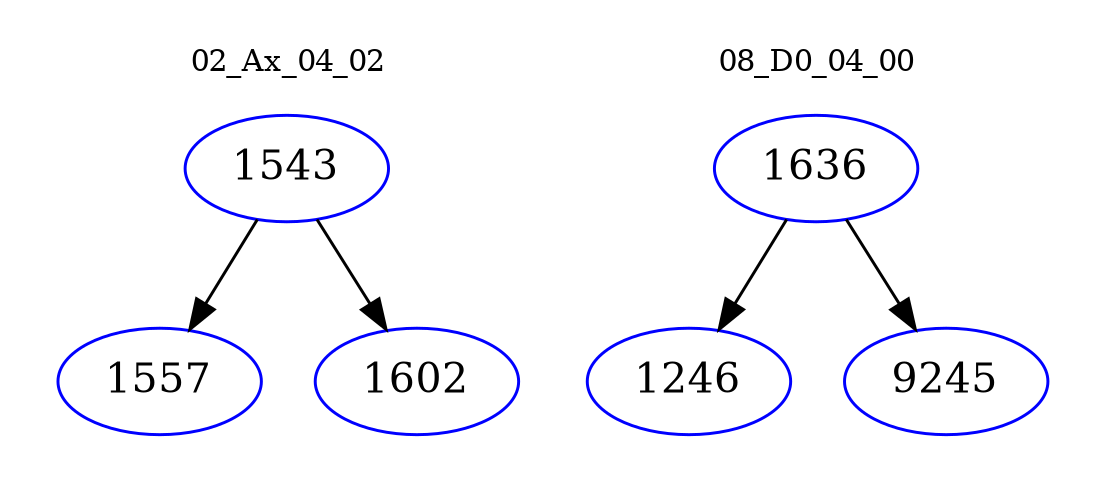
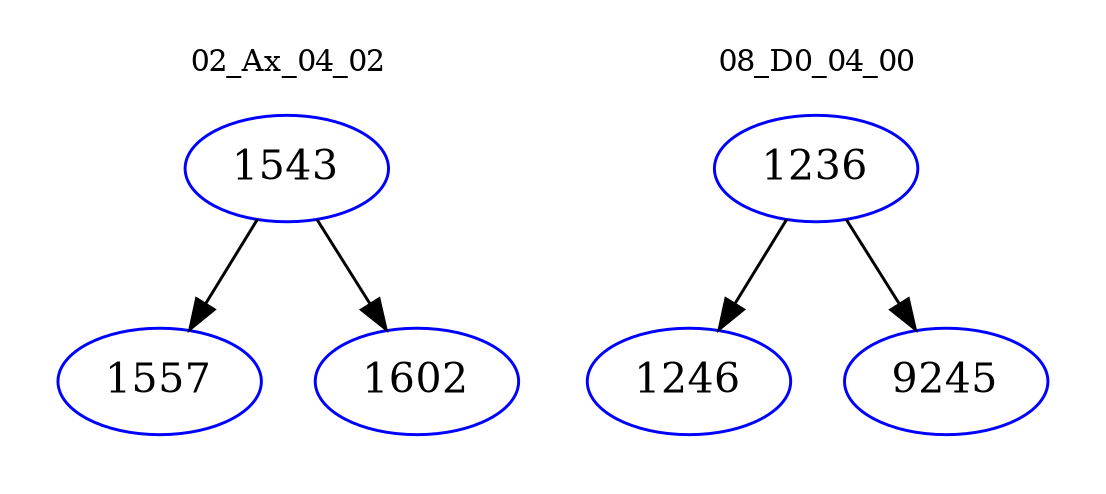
(816, 169) -> (816, 169)
